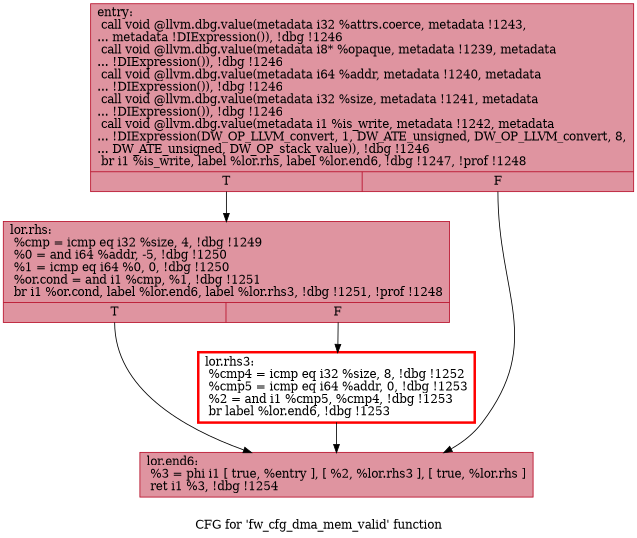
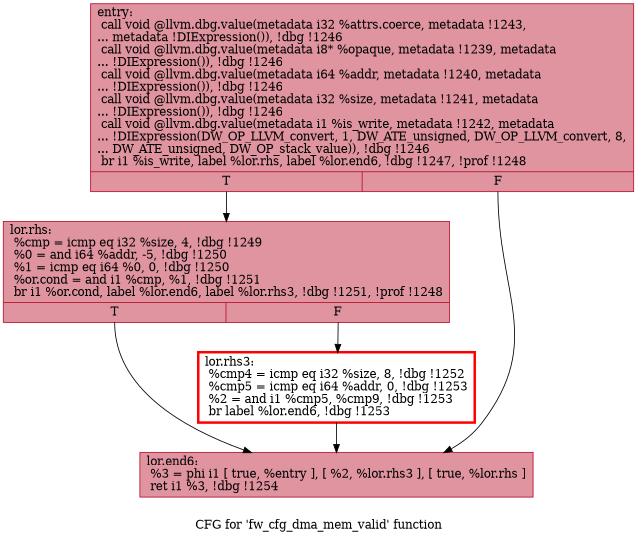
(329, 399) -> (329, 399)
